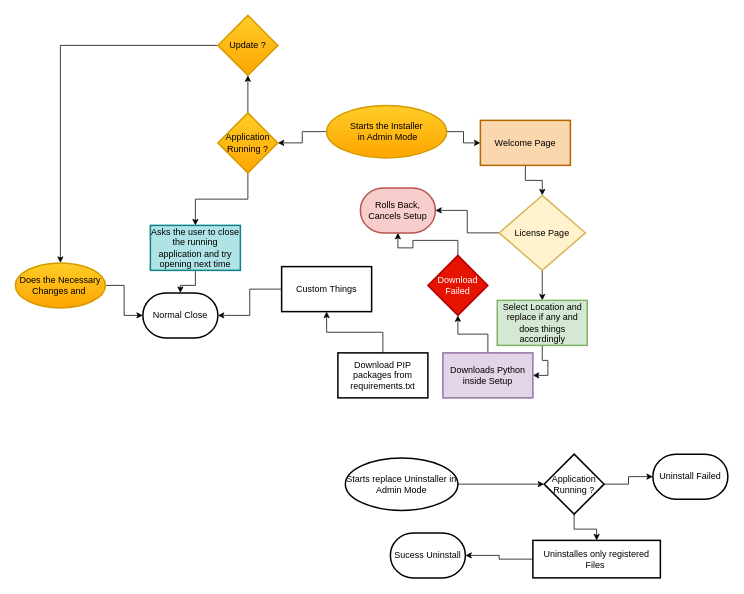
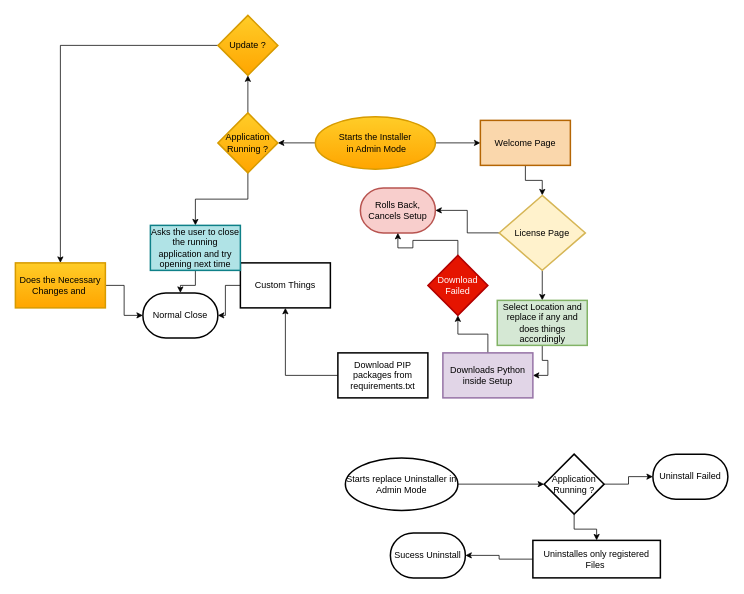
(387, 132) -> (375, 143)
(60, 285) -> (60, 285)
(327, 289) -> (285, 285)
